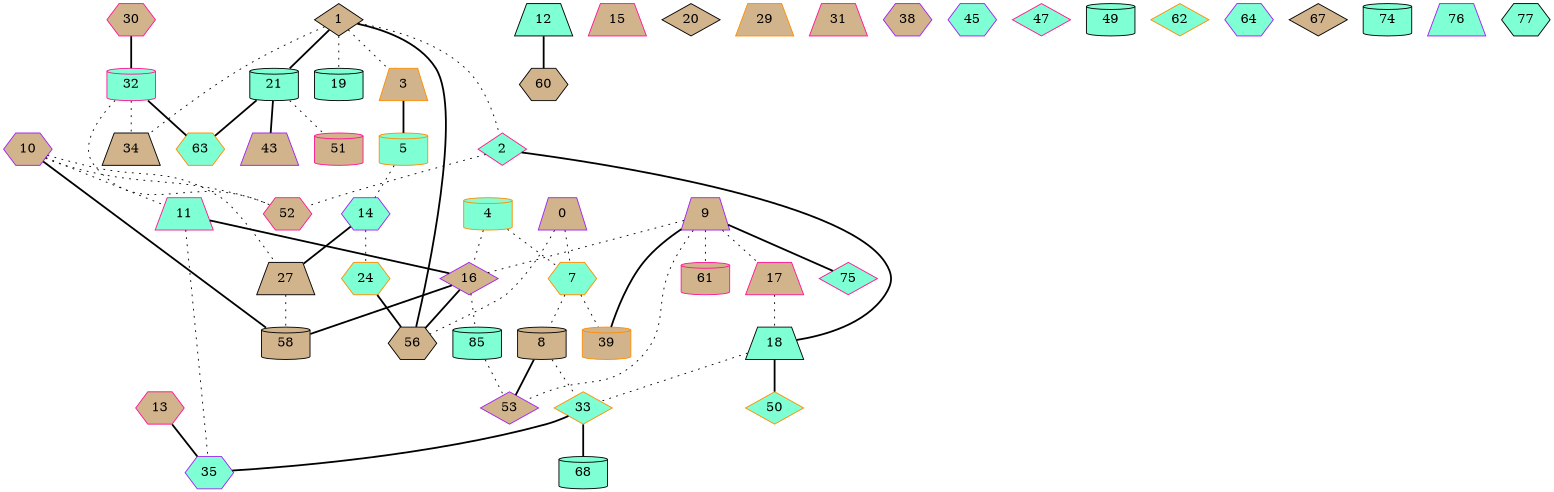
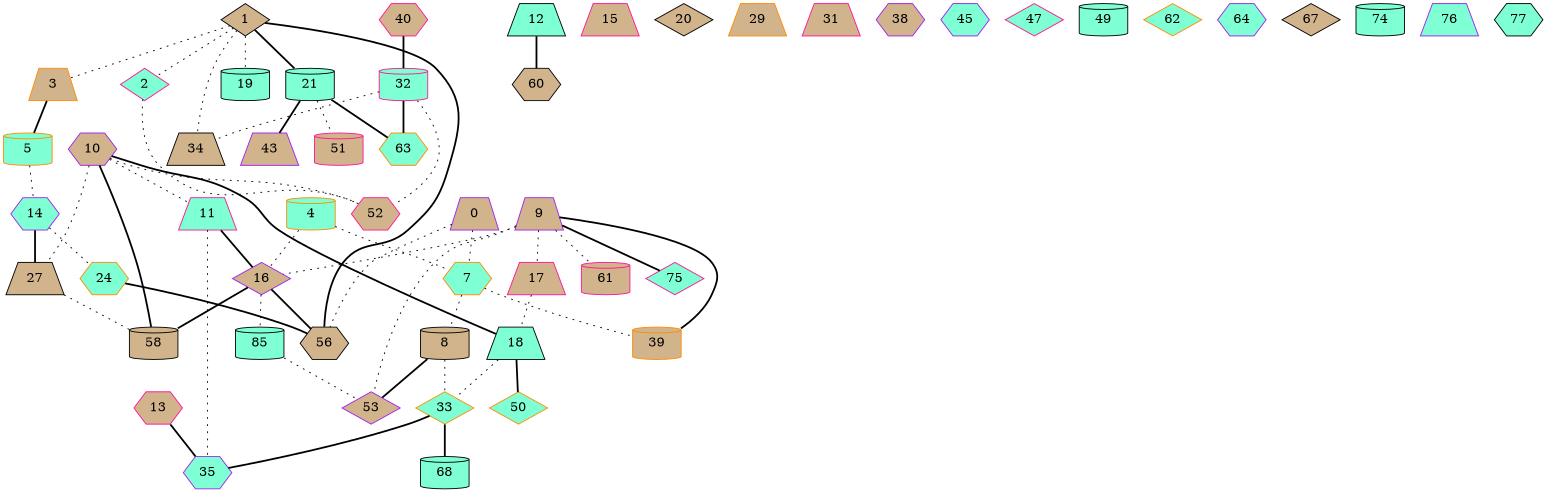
(131, 20) -> (403, 20)
(777, 204) -> (302, 244)
